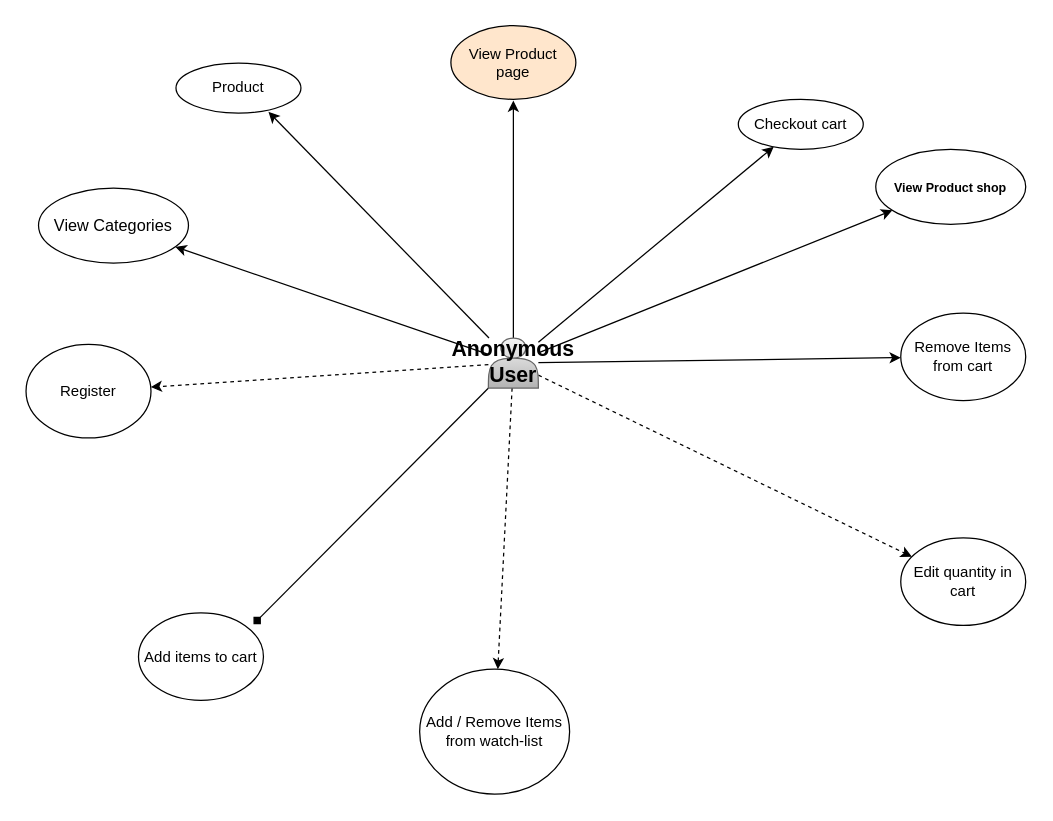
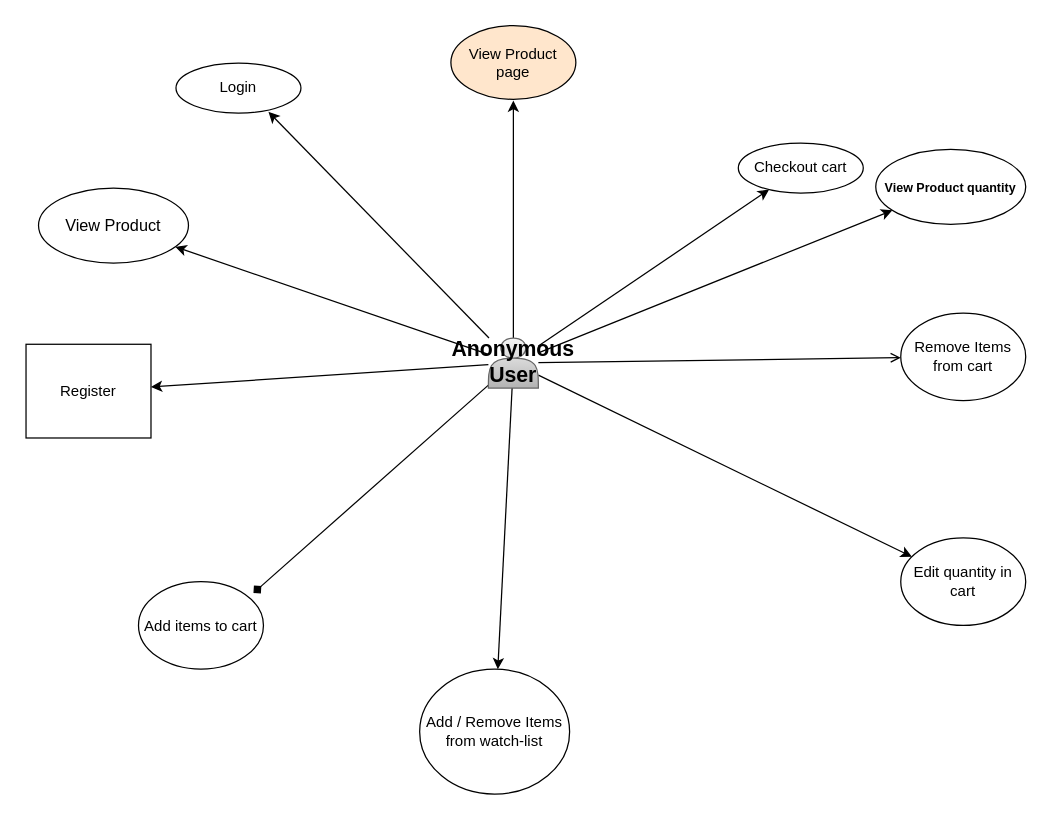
(238, 88) -> (238, 88)
(801, 124) -> (801, 168)
(951, 187) -> (951, 187)
(113, 226) -> (113, 226)
(891, 358) -> (893, 358)
(322, 376) -> (322, 376)
(88, 391) -> (88, 391)
(721, 464) -> (721, 464)
(505, 524) -> (505, 524)
(201, 657) -> (201, 626)
